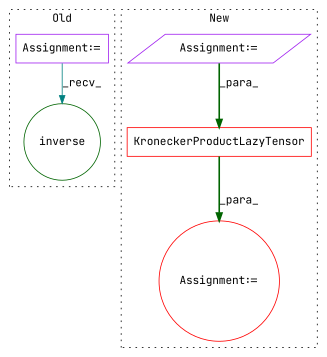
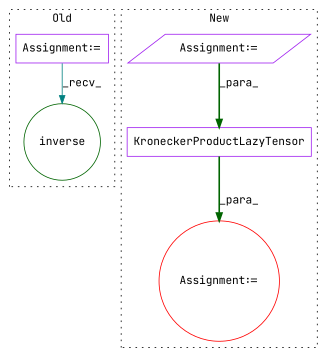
(219, 142) -> (219, 142)
